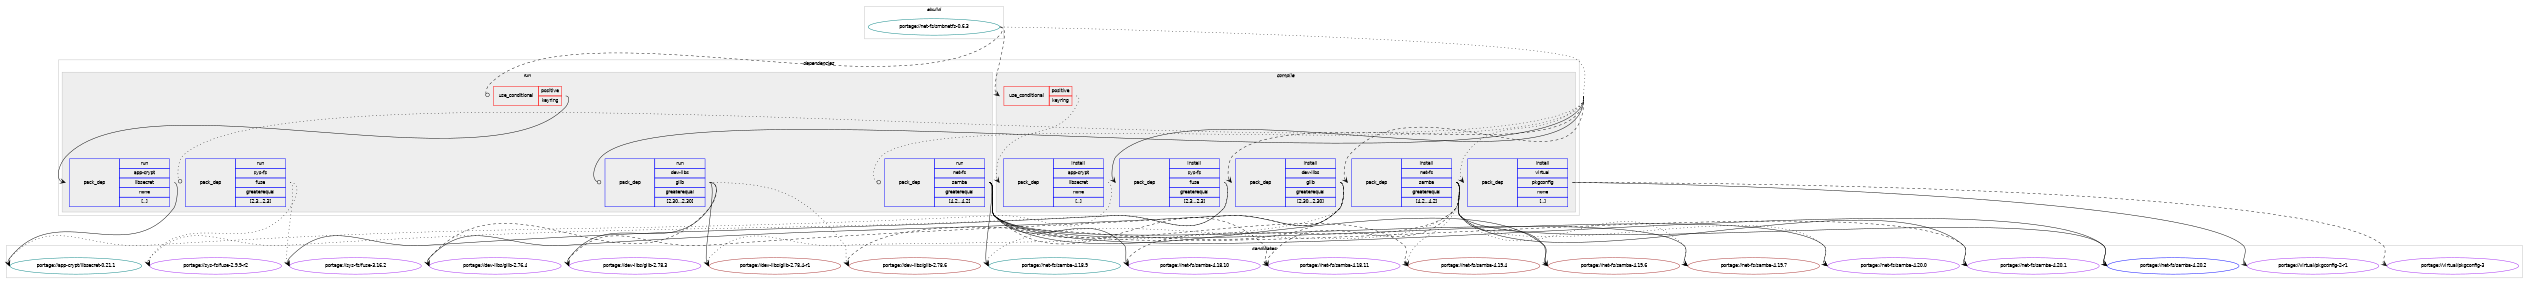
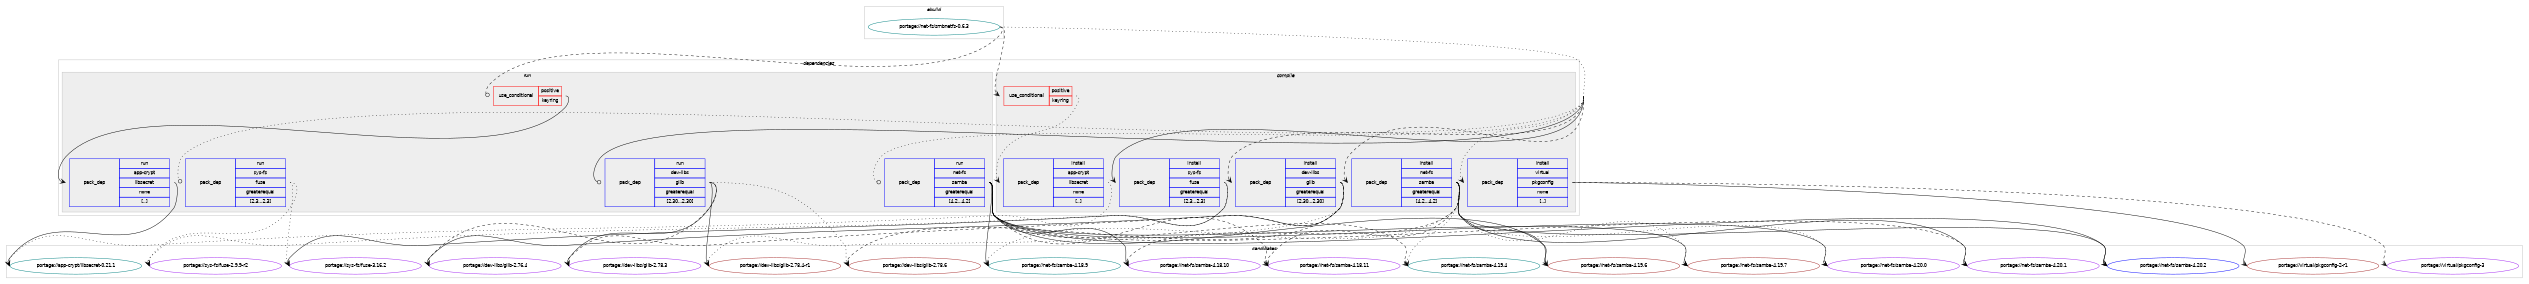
(1474, 266) -> (1474, 266)
(2313, 266) -> (2313, 266)
